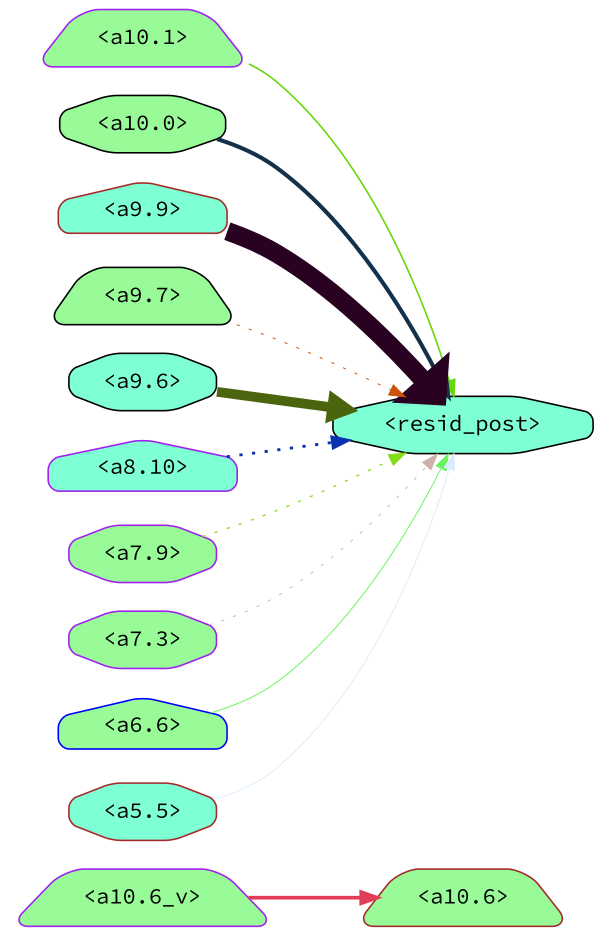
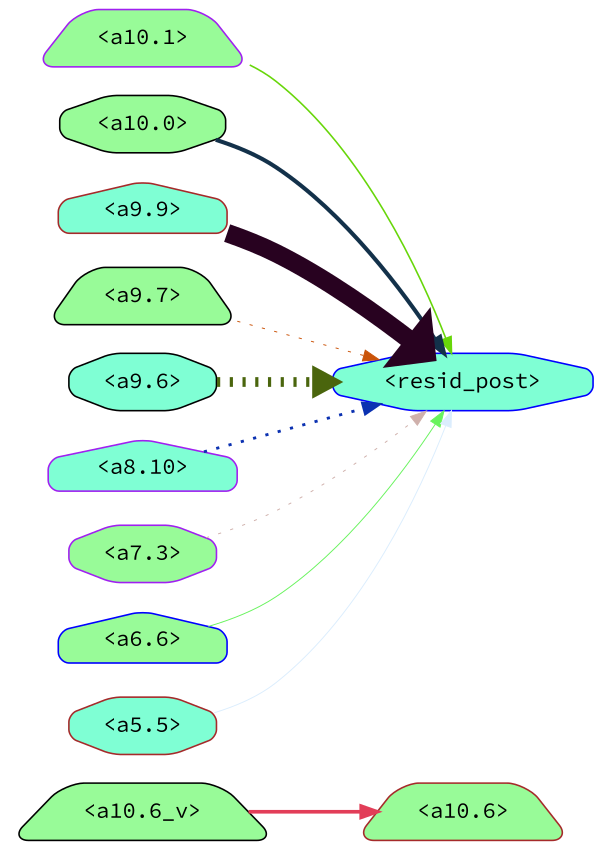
(274, 400) -> (267, 382)
(463, 425) -> (463, 382)
(143, 554) -> none
(143, 898) -> (143, 812)
